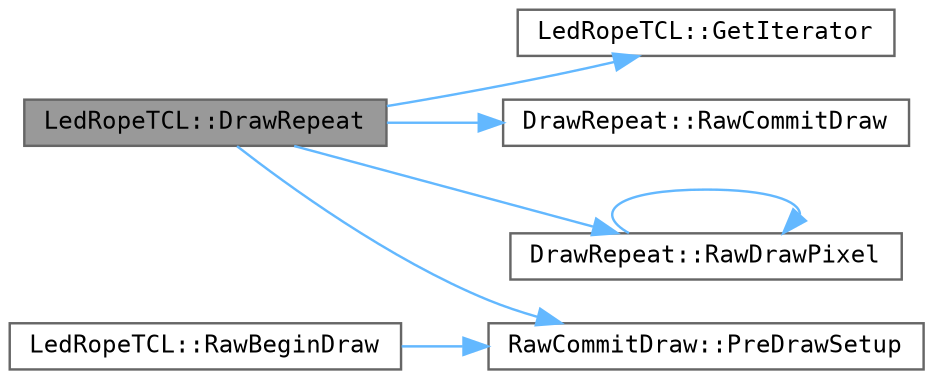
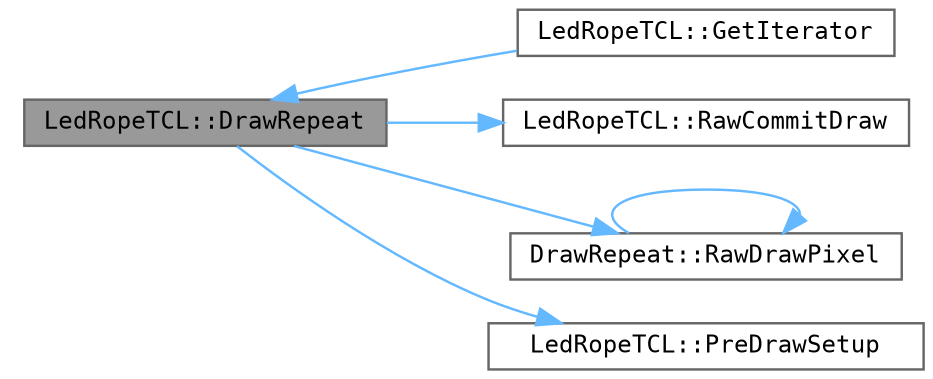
(501, 86) -> (406, 71)
(706, 123) -> (706, 123)
(205, 346) -> none
(706, 346) -> (706, 346)
